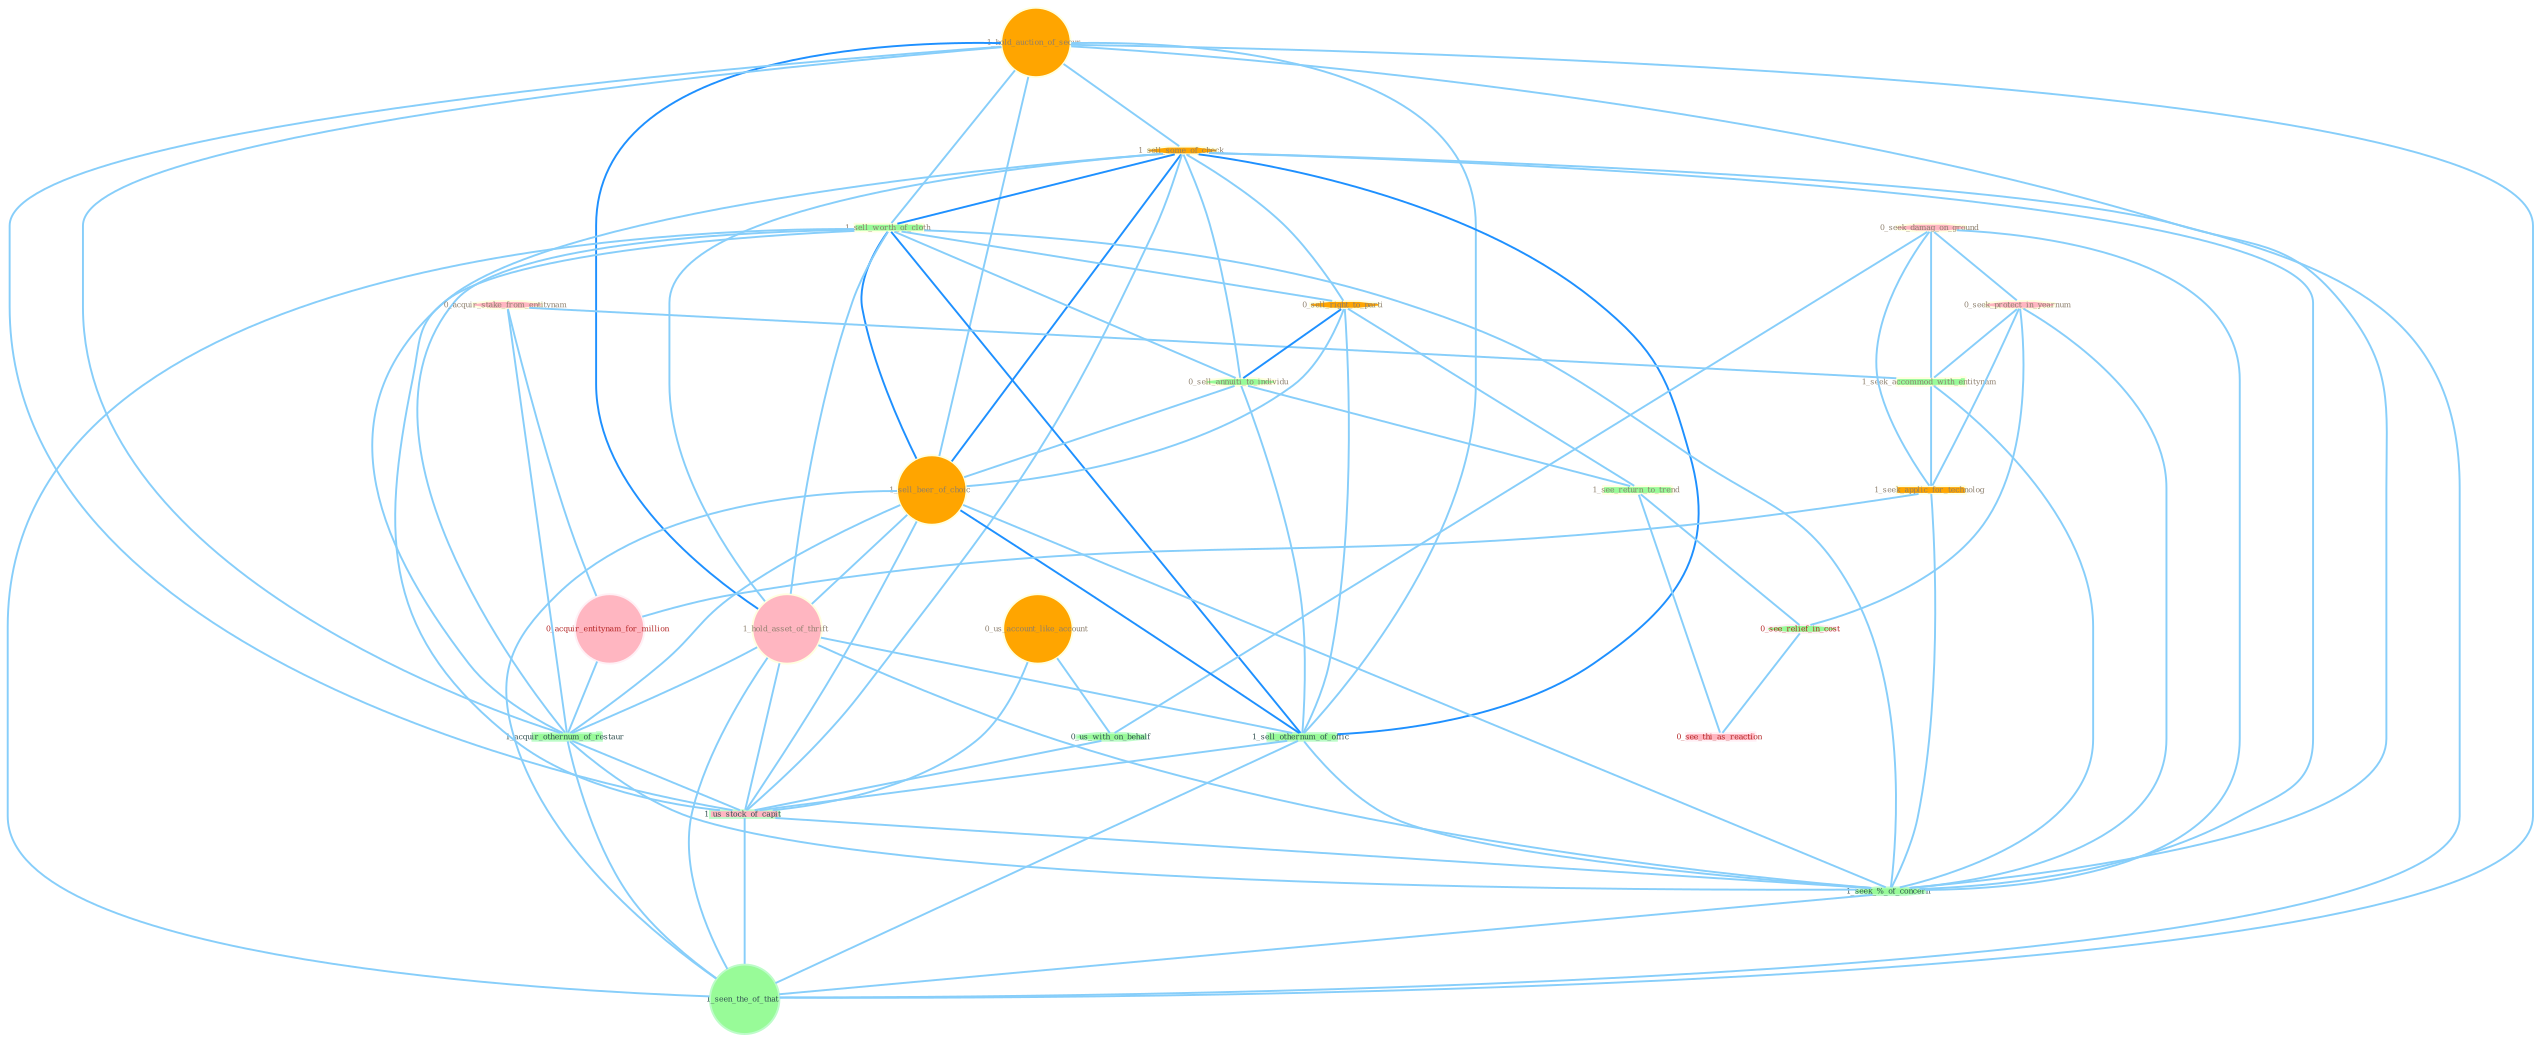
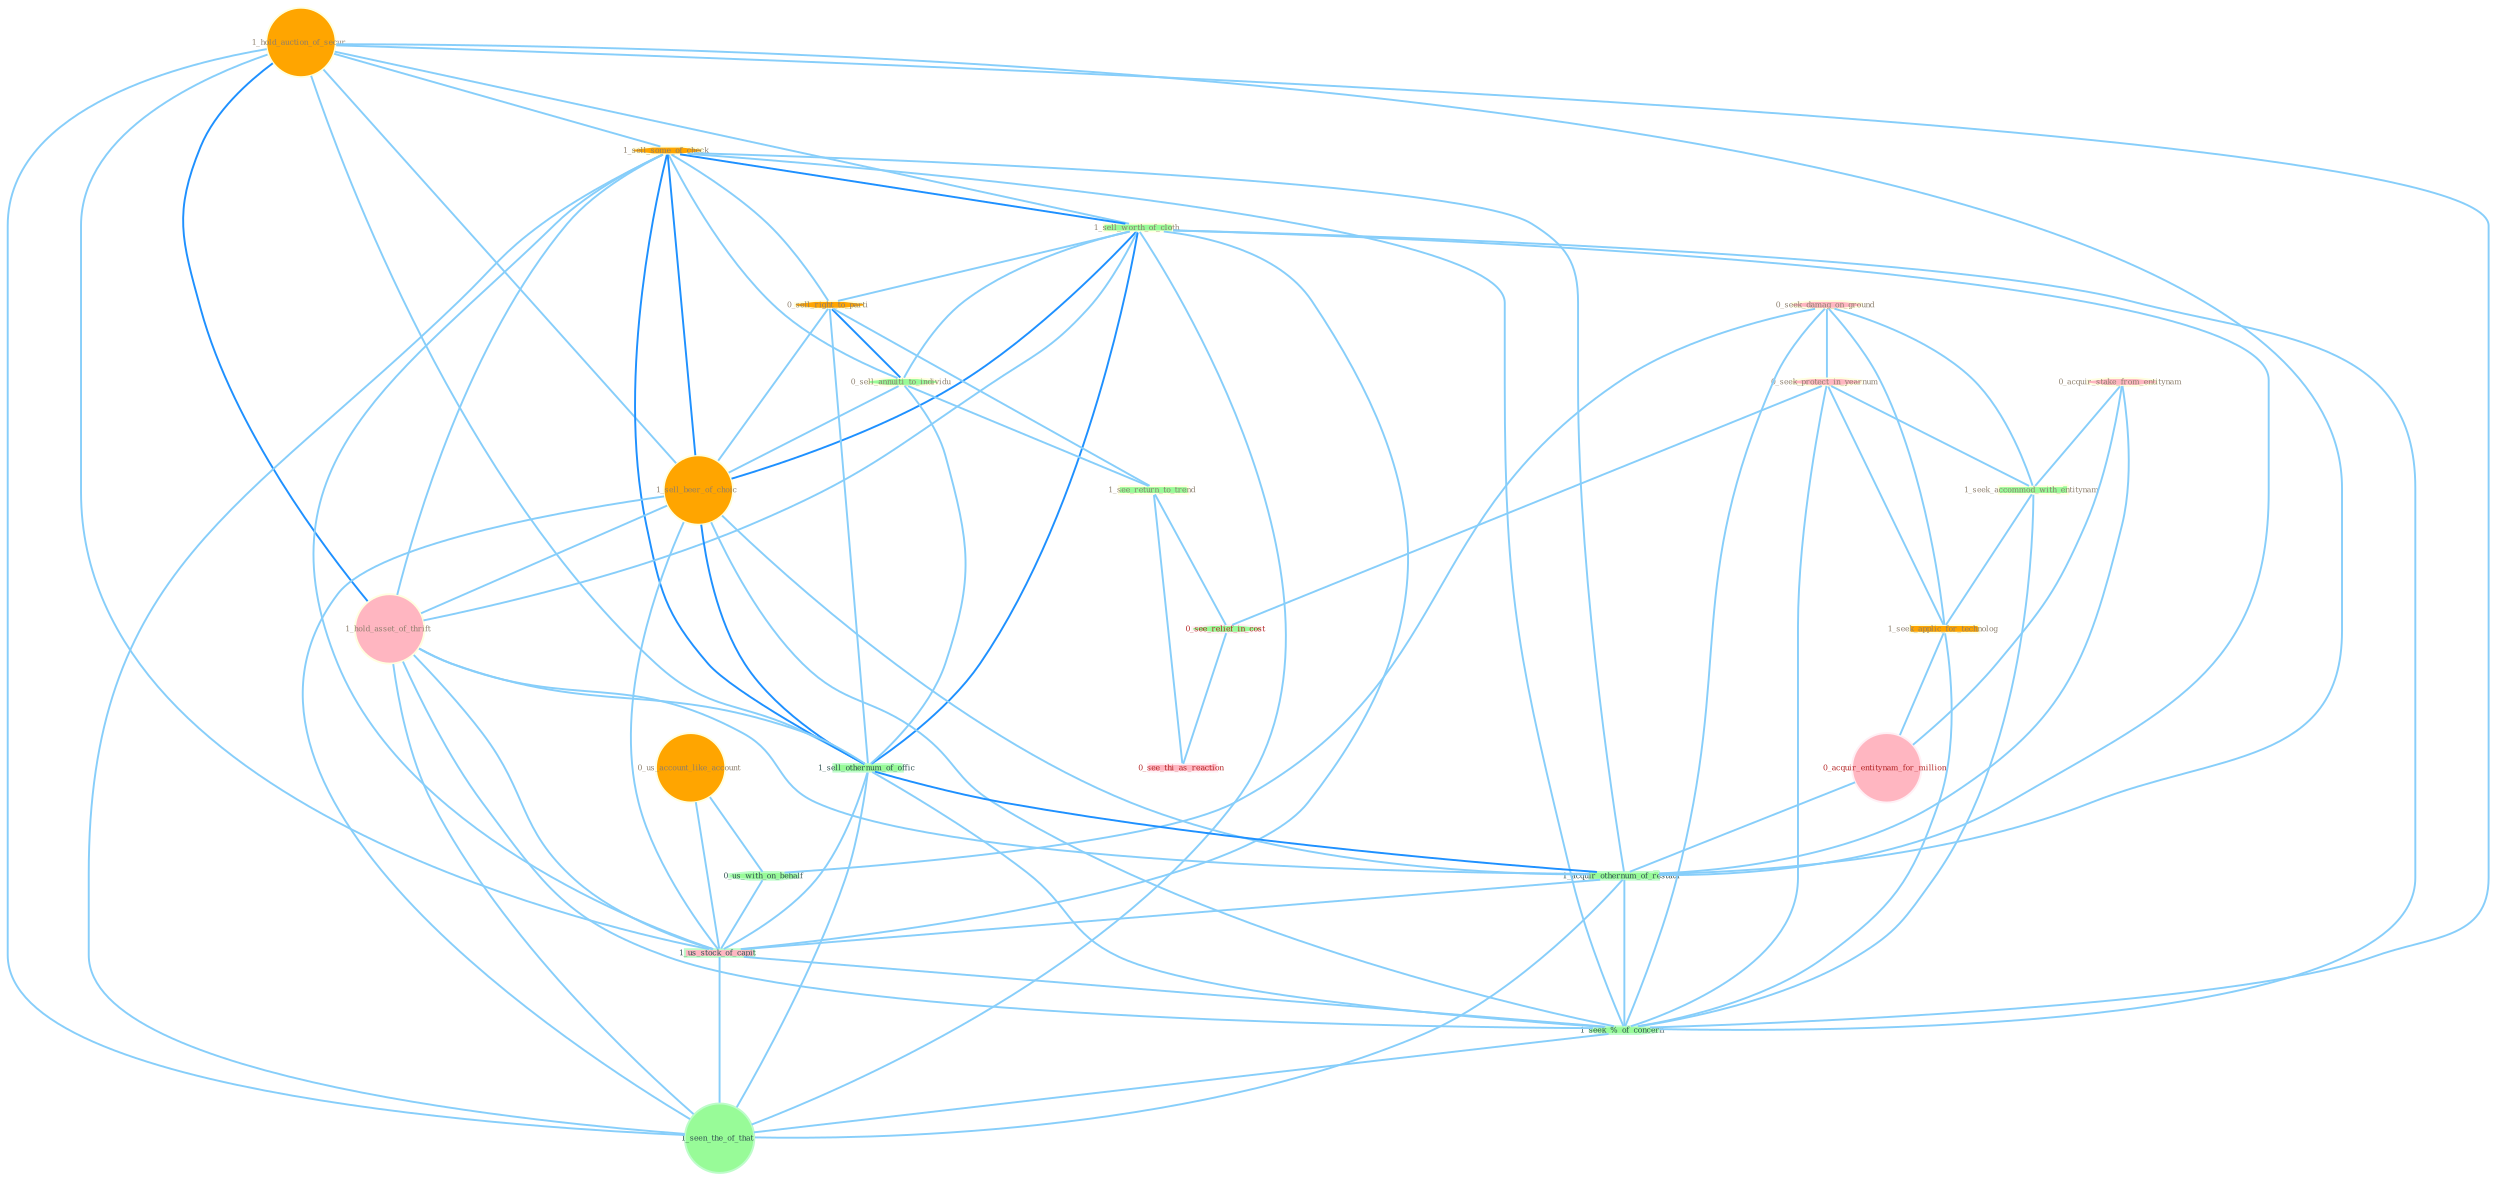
none -> (1125, 822)
